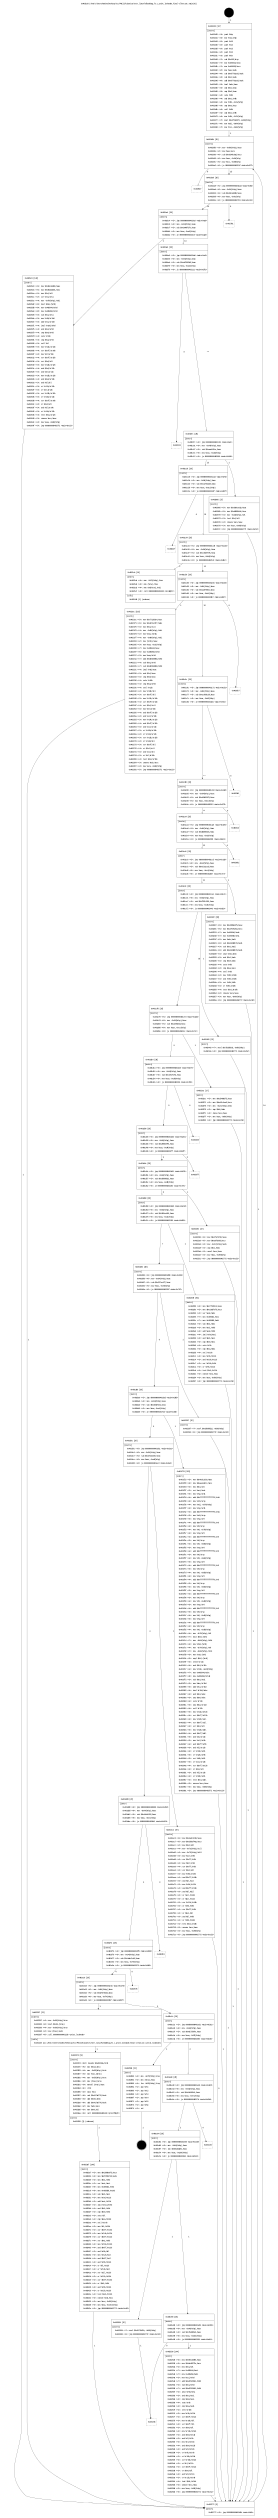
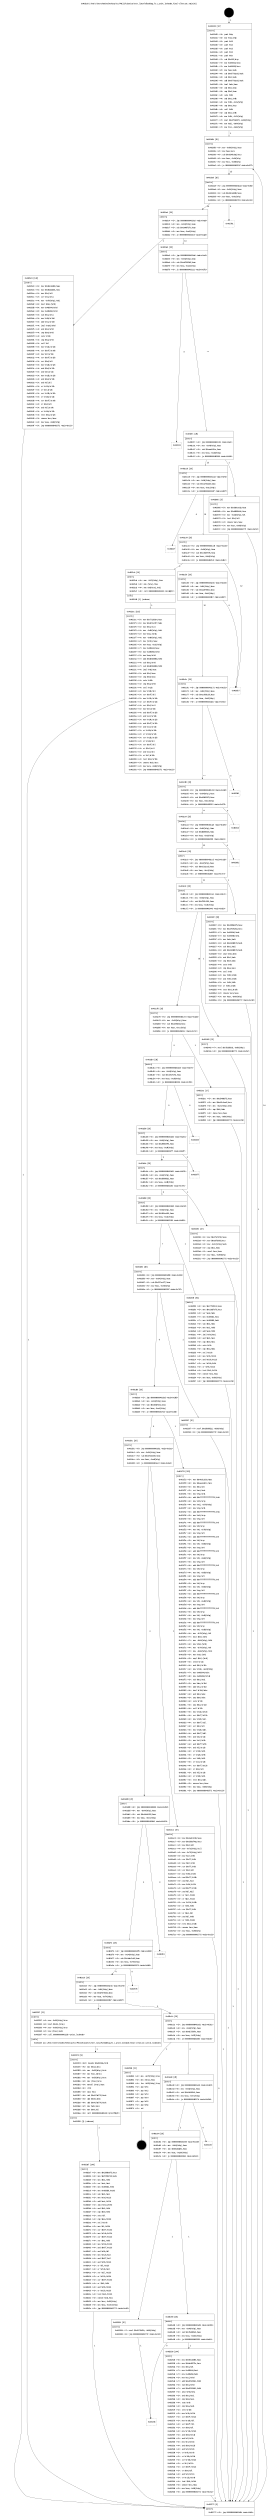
(197, 189) -> none
(203, 567) -> (241, 623)
(179, 605) -> (150, 605)
